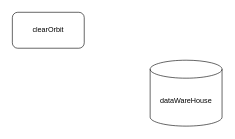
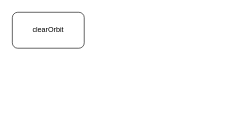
(186, 93) -> none
